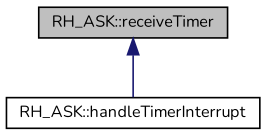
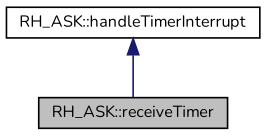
(133, 76) -> (133, 76)
